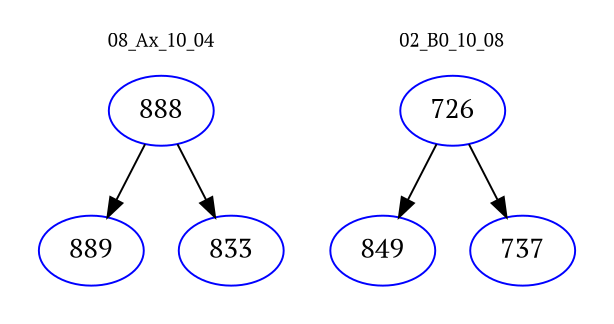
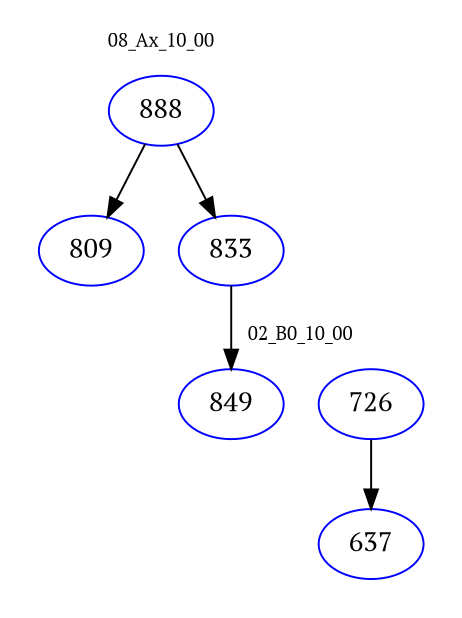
(161, 42) -> (161, 42)
(453, 42) -> (301, 335)
(422, 172) -> (231, 329)
(91, 251) -> (91, 251)
(523, 251) -> (371, 544)
